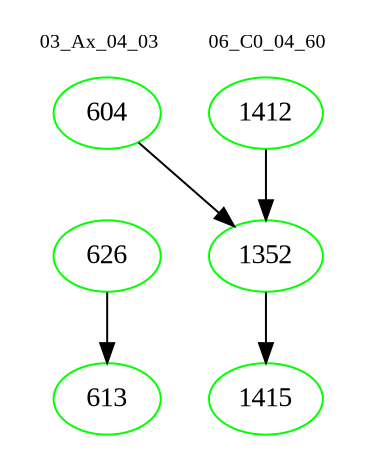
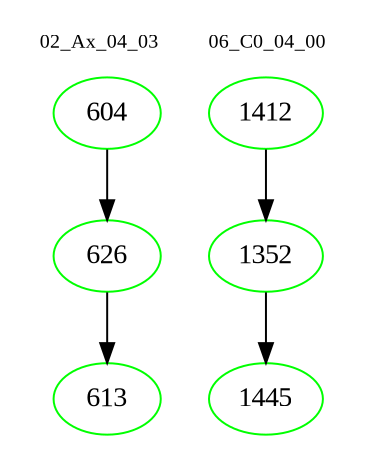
(100, 43) -> (100, 43)
(268, 43) -> (268, 43)
(165, 165) -> (107, 175)
(266, 399) -> (266, 399)
